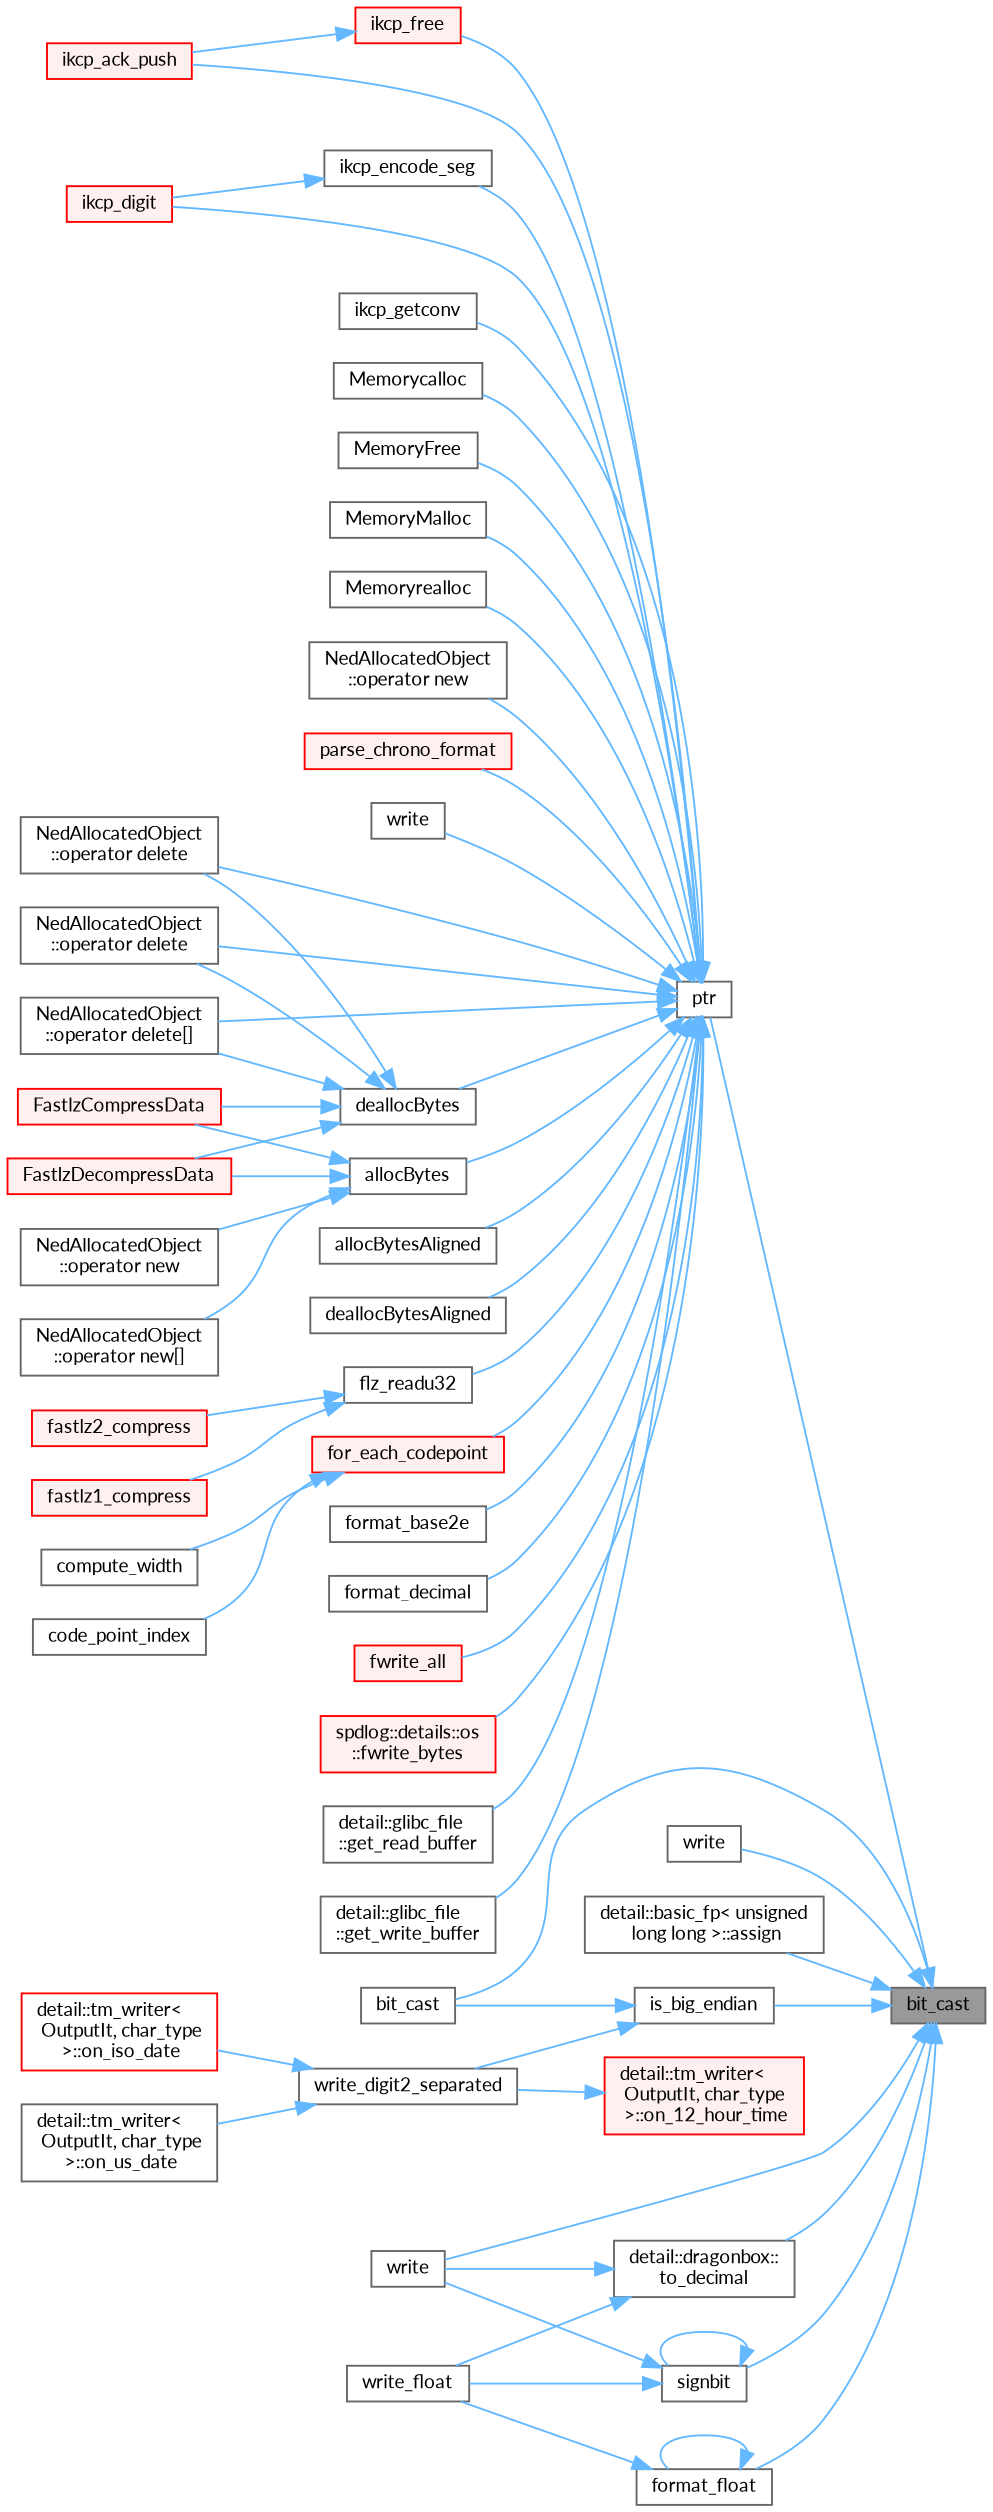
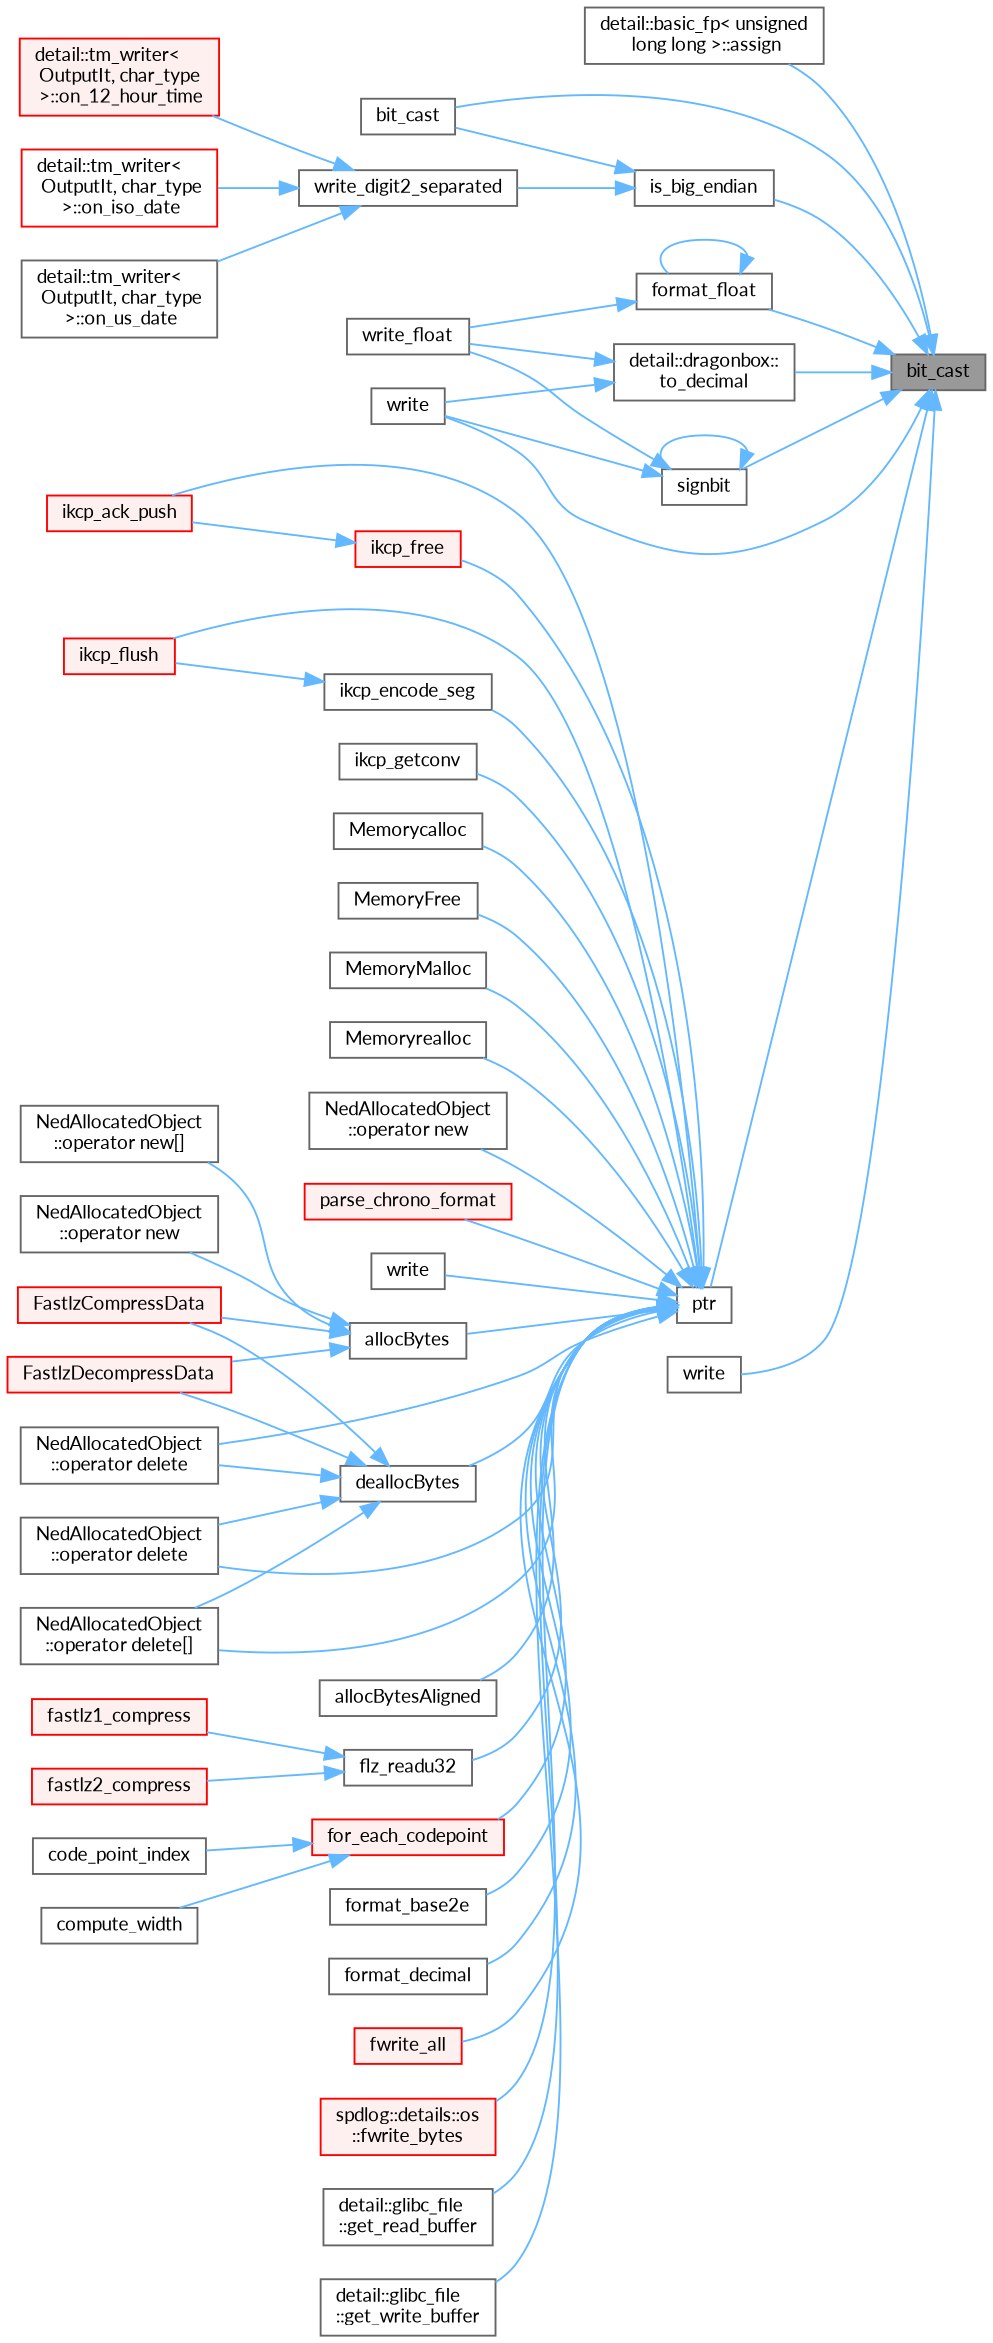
(119, 204) -> (119, 656)
(408, 1315) -> none
(551, 2091) -> (273, 140)
